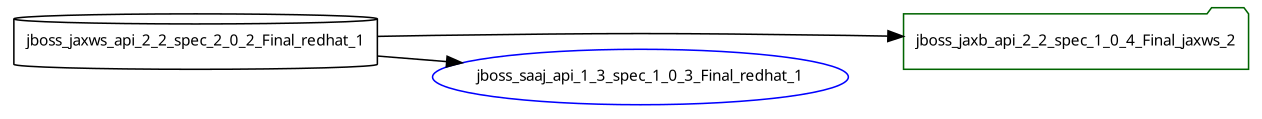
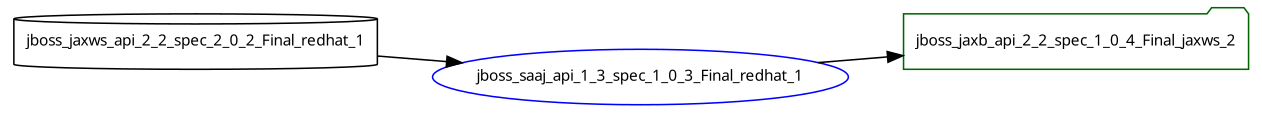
(633, 34) -> (853, 60)
